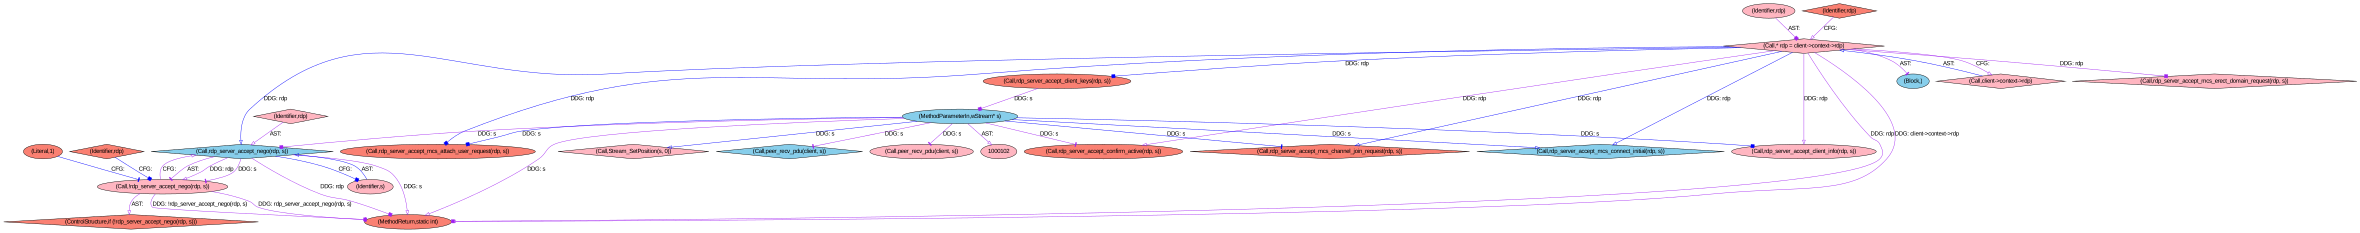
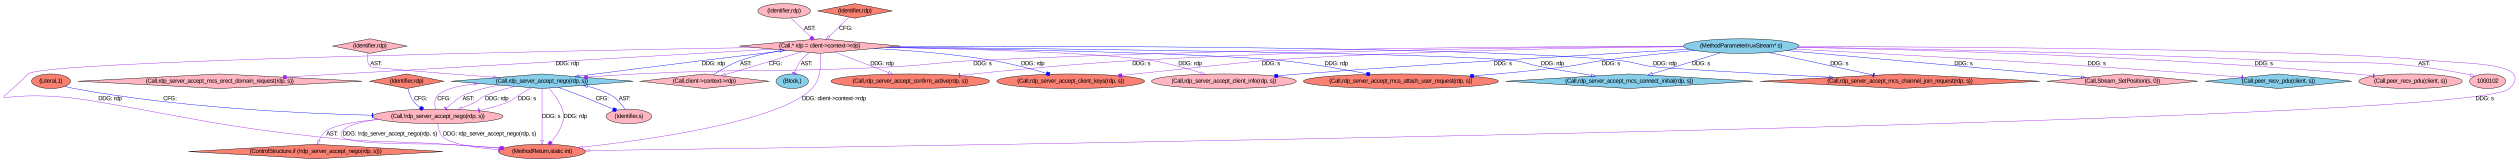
(1010, 98) -> (1333, 56)
